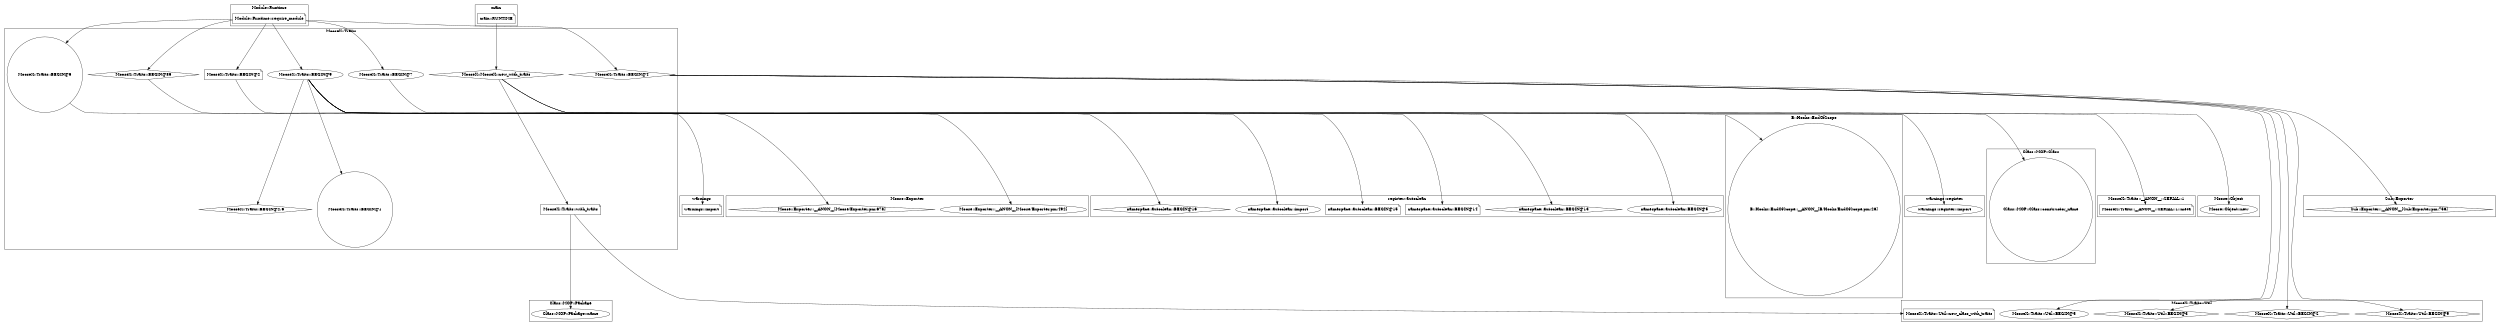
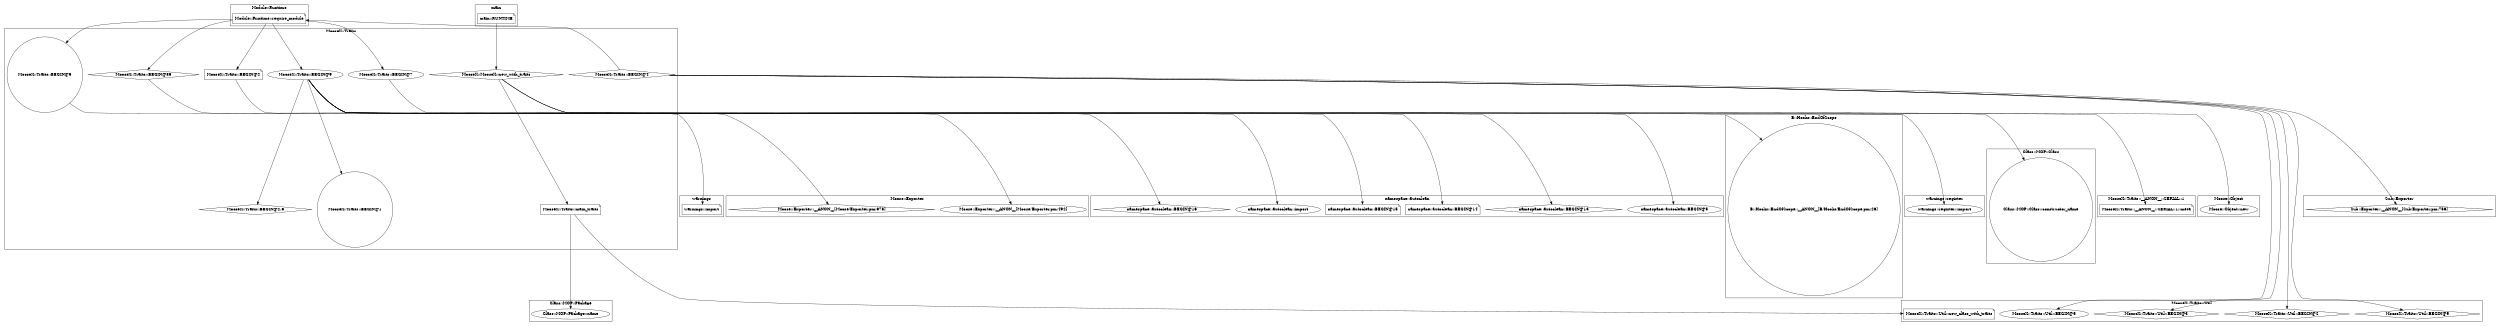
(468, 26) -> (472, 26)
(1407, 199) -> (1407, 199)
(571, 210) -> (571, 210)
